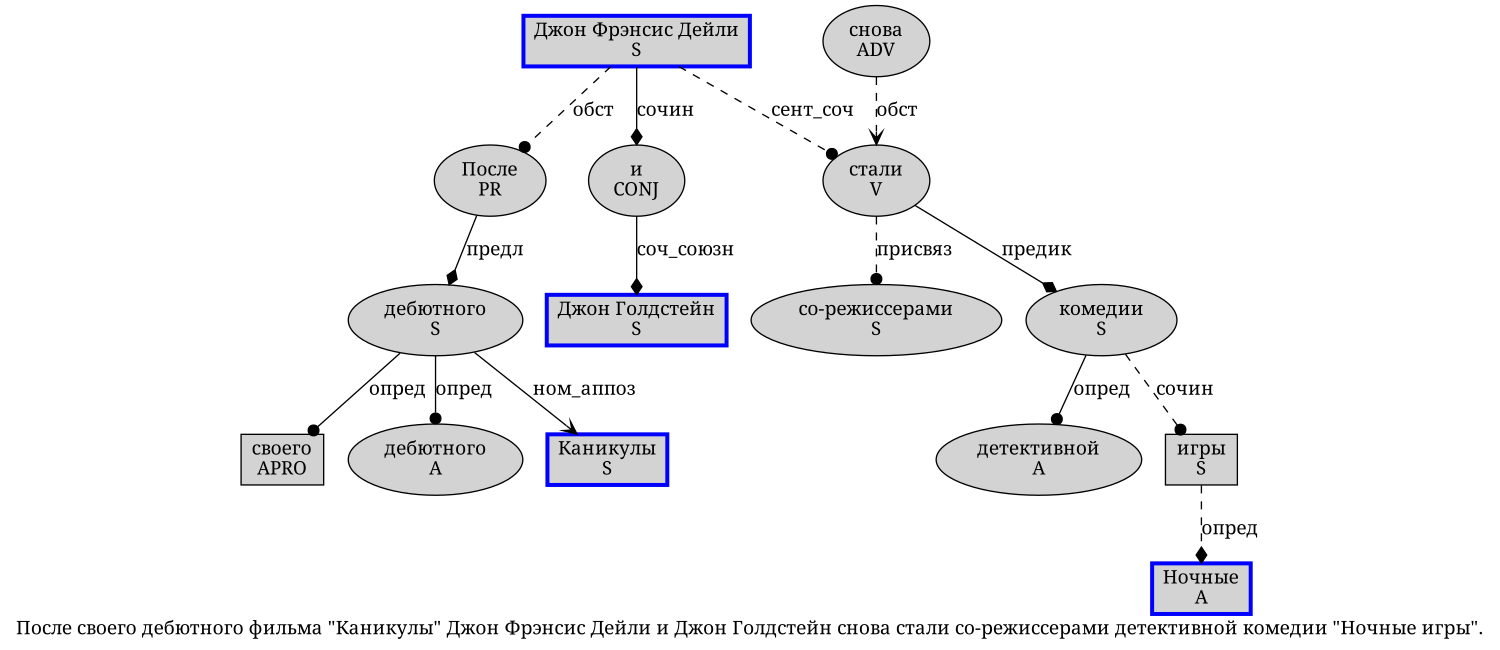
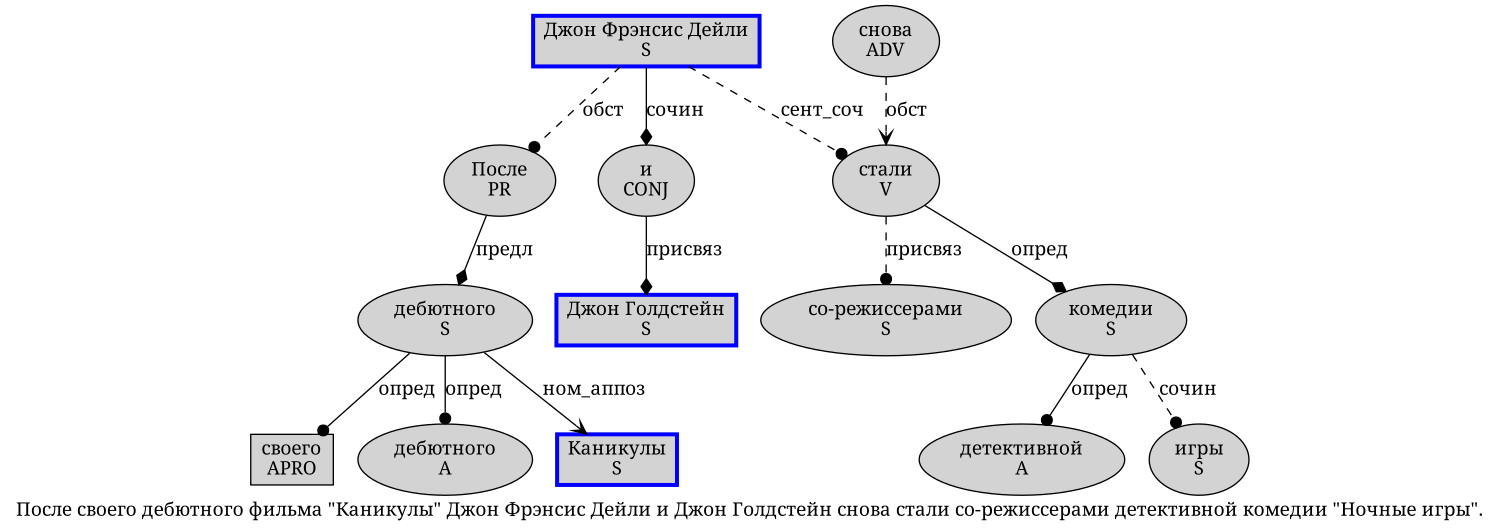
(686, 250) -> (685, 250)
(1037, 250) -> (1040, 250)
(1201, 460) -> (1199, 460)
(1201, 589) -> none
